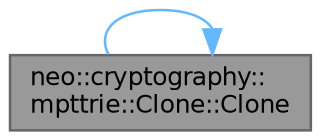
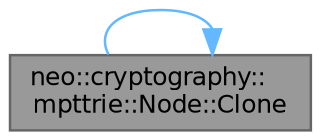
(160, 93) -> (160, 93)
